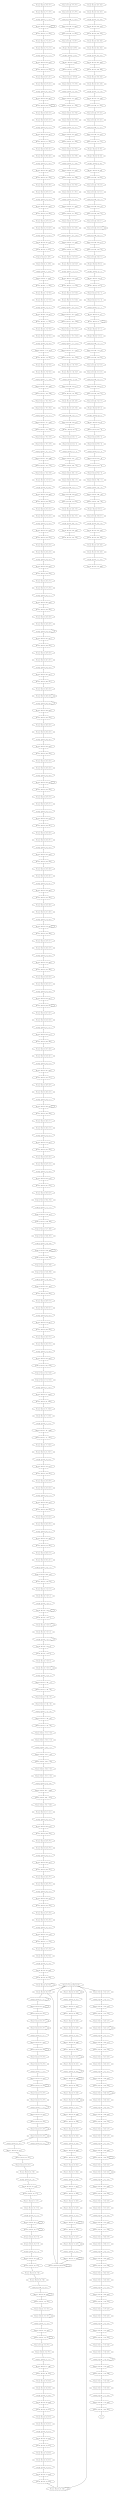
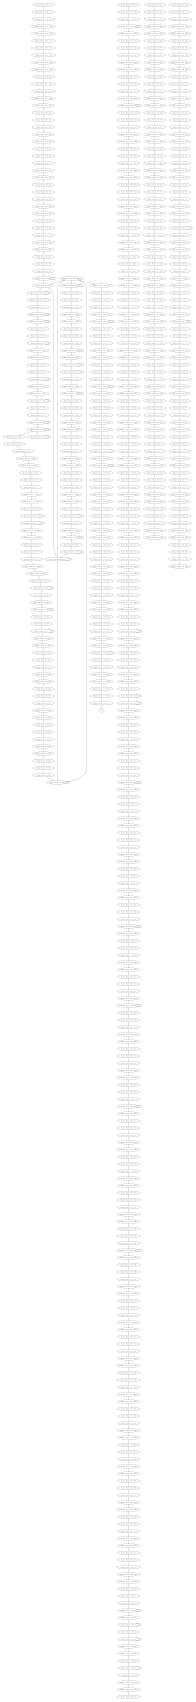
(44, 1704) -> none
